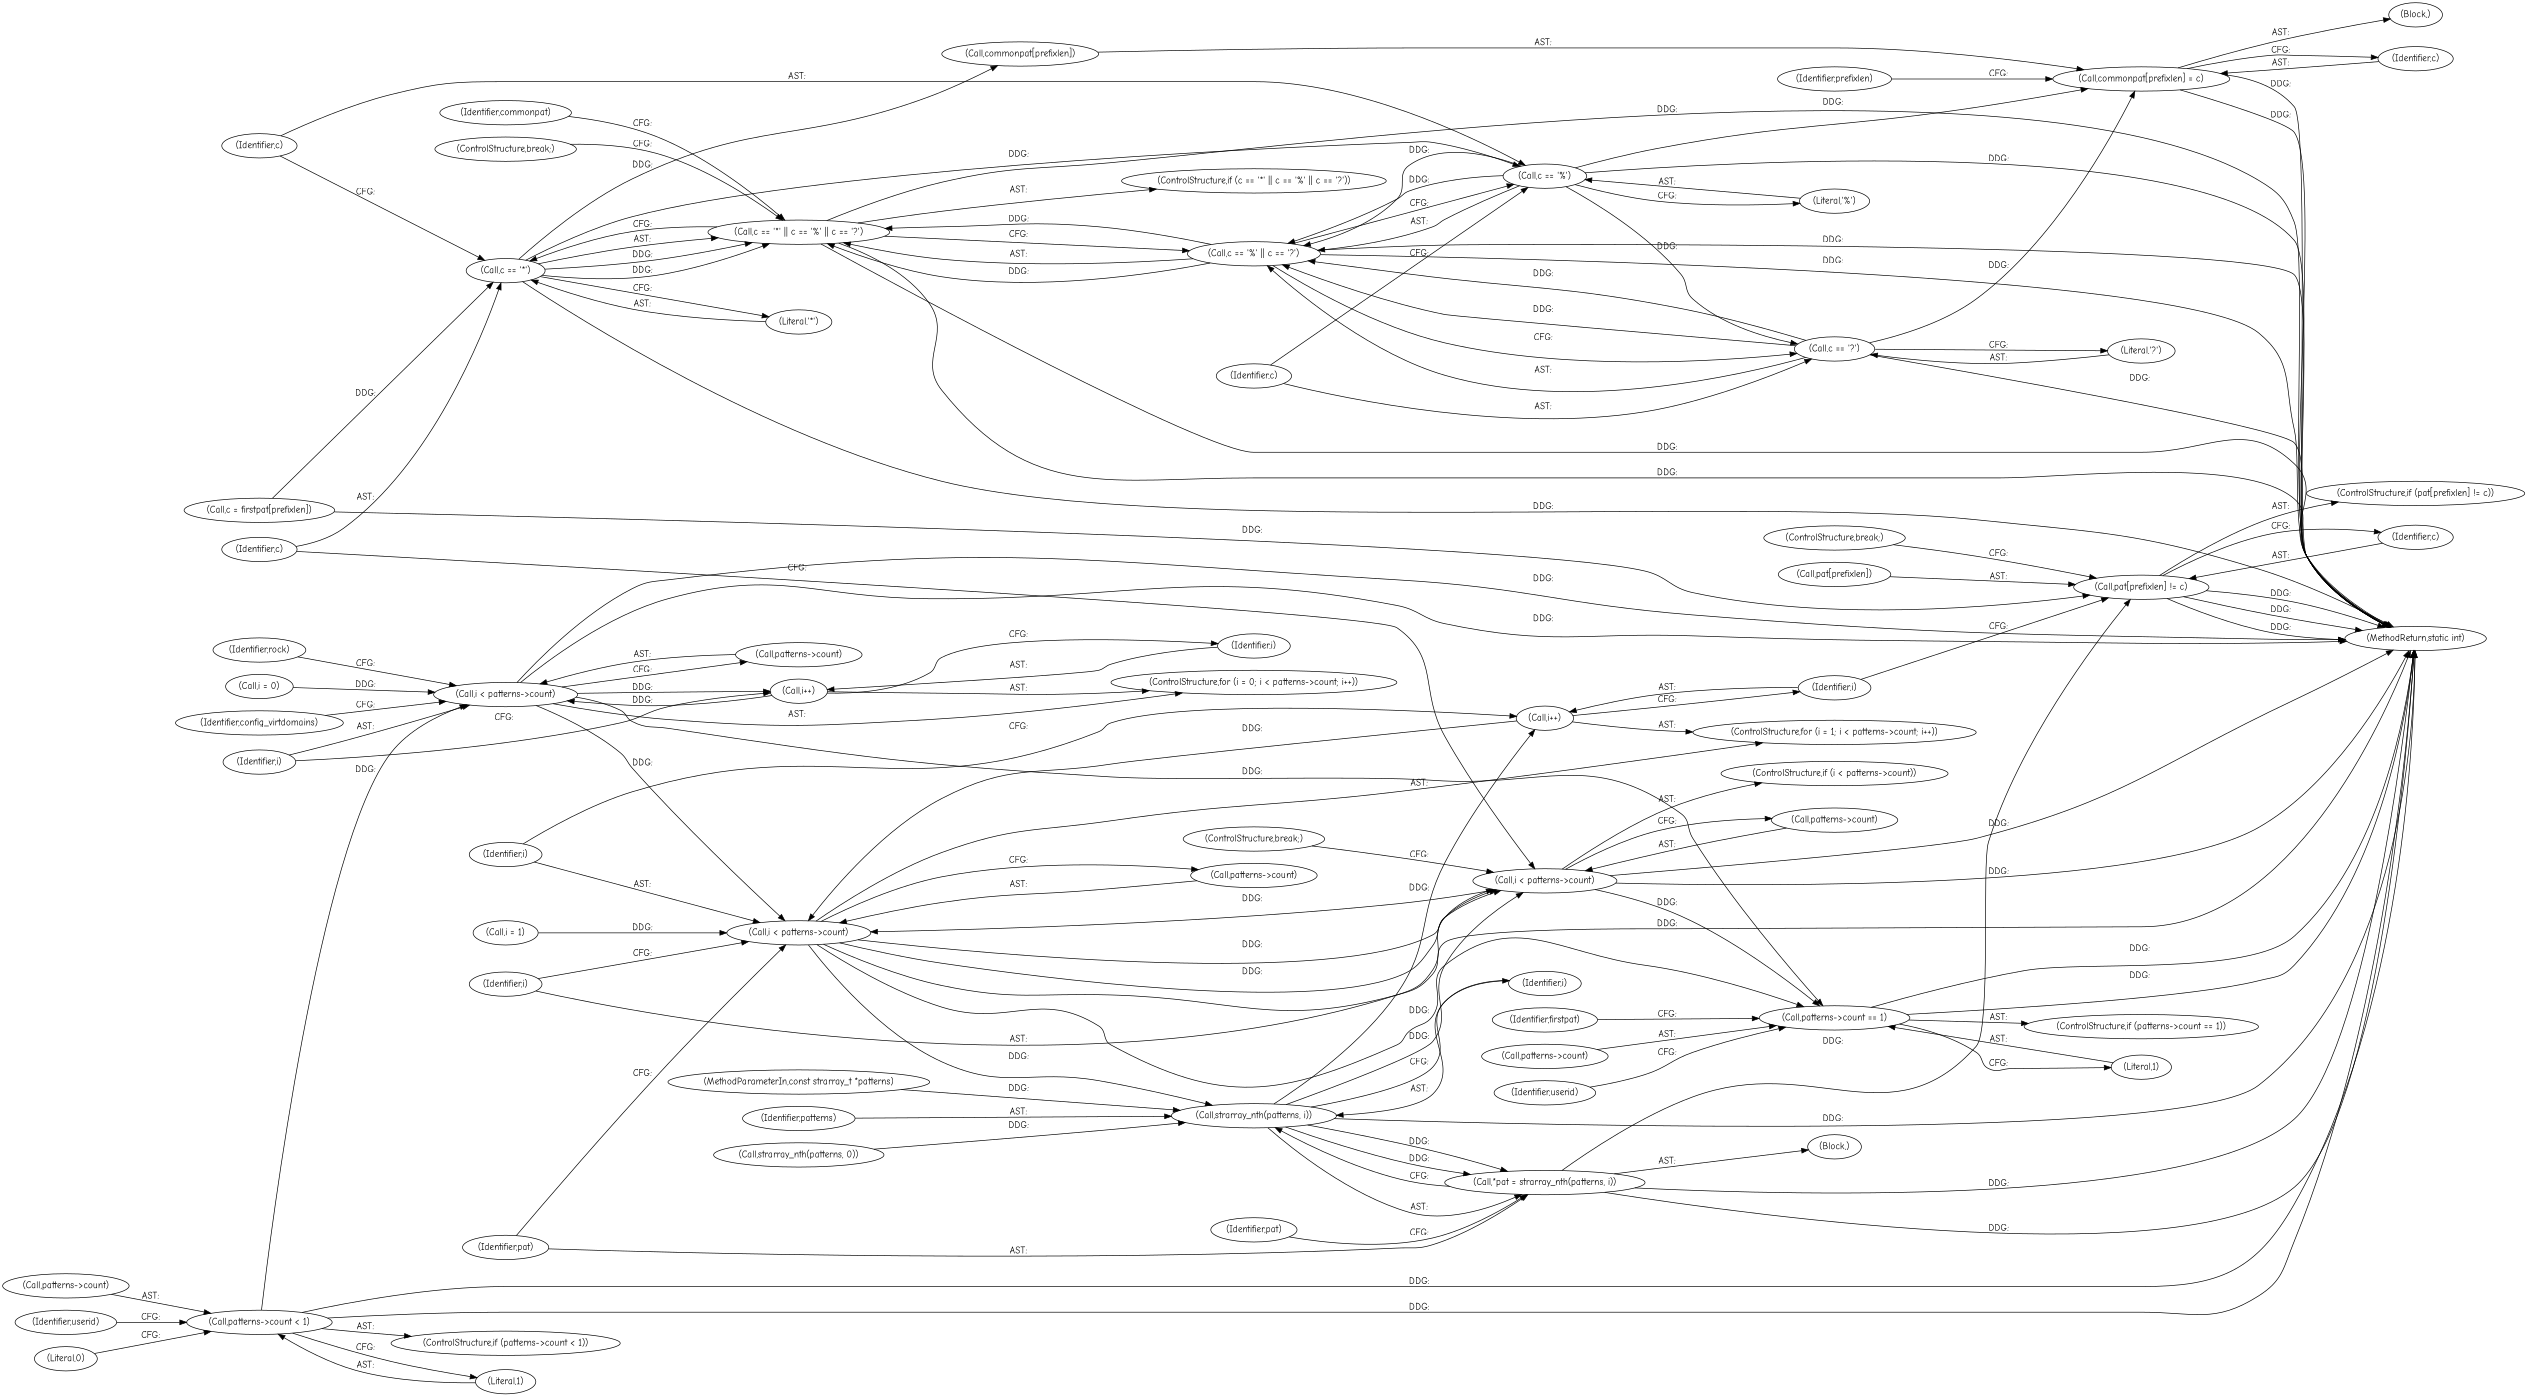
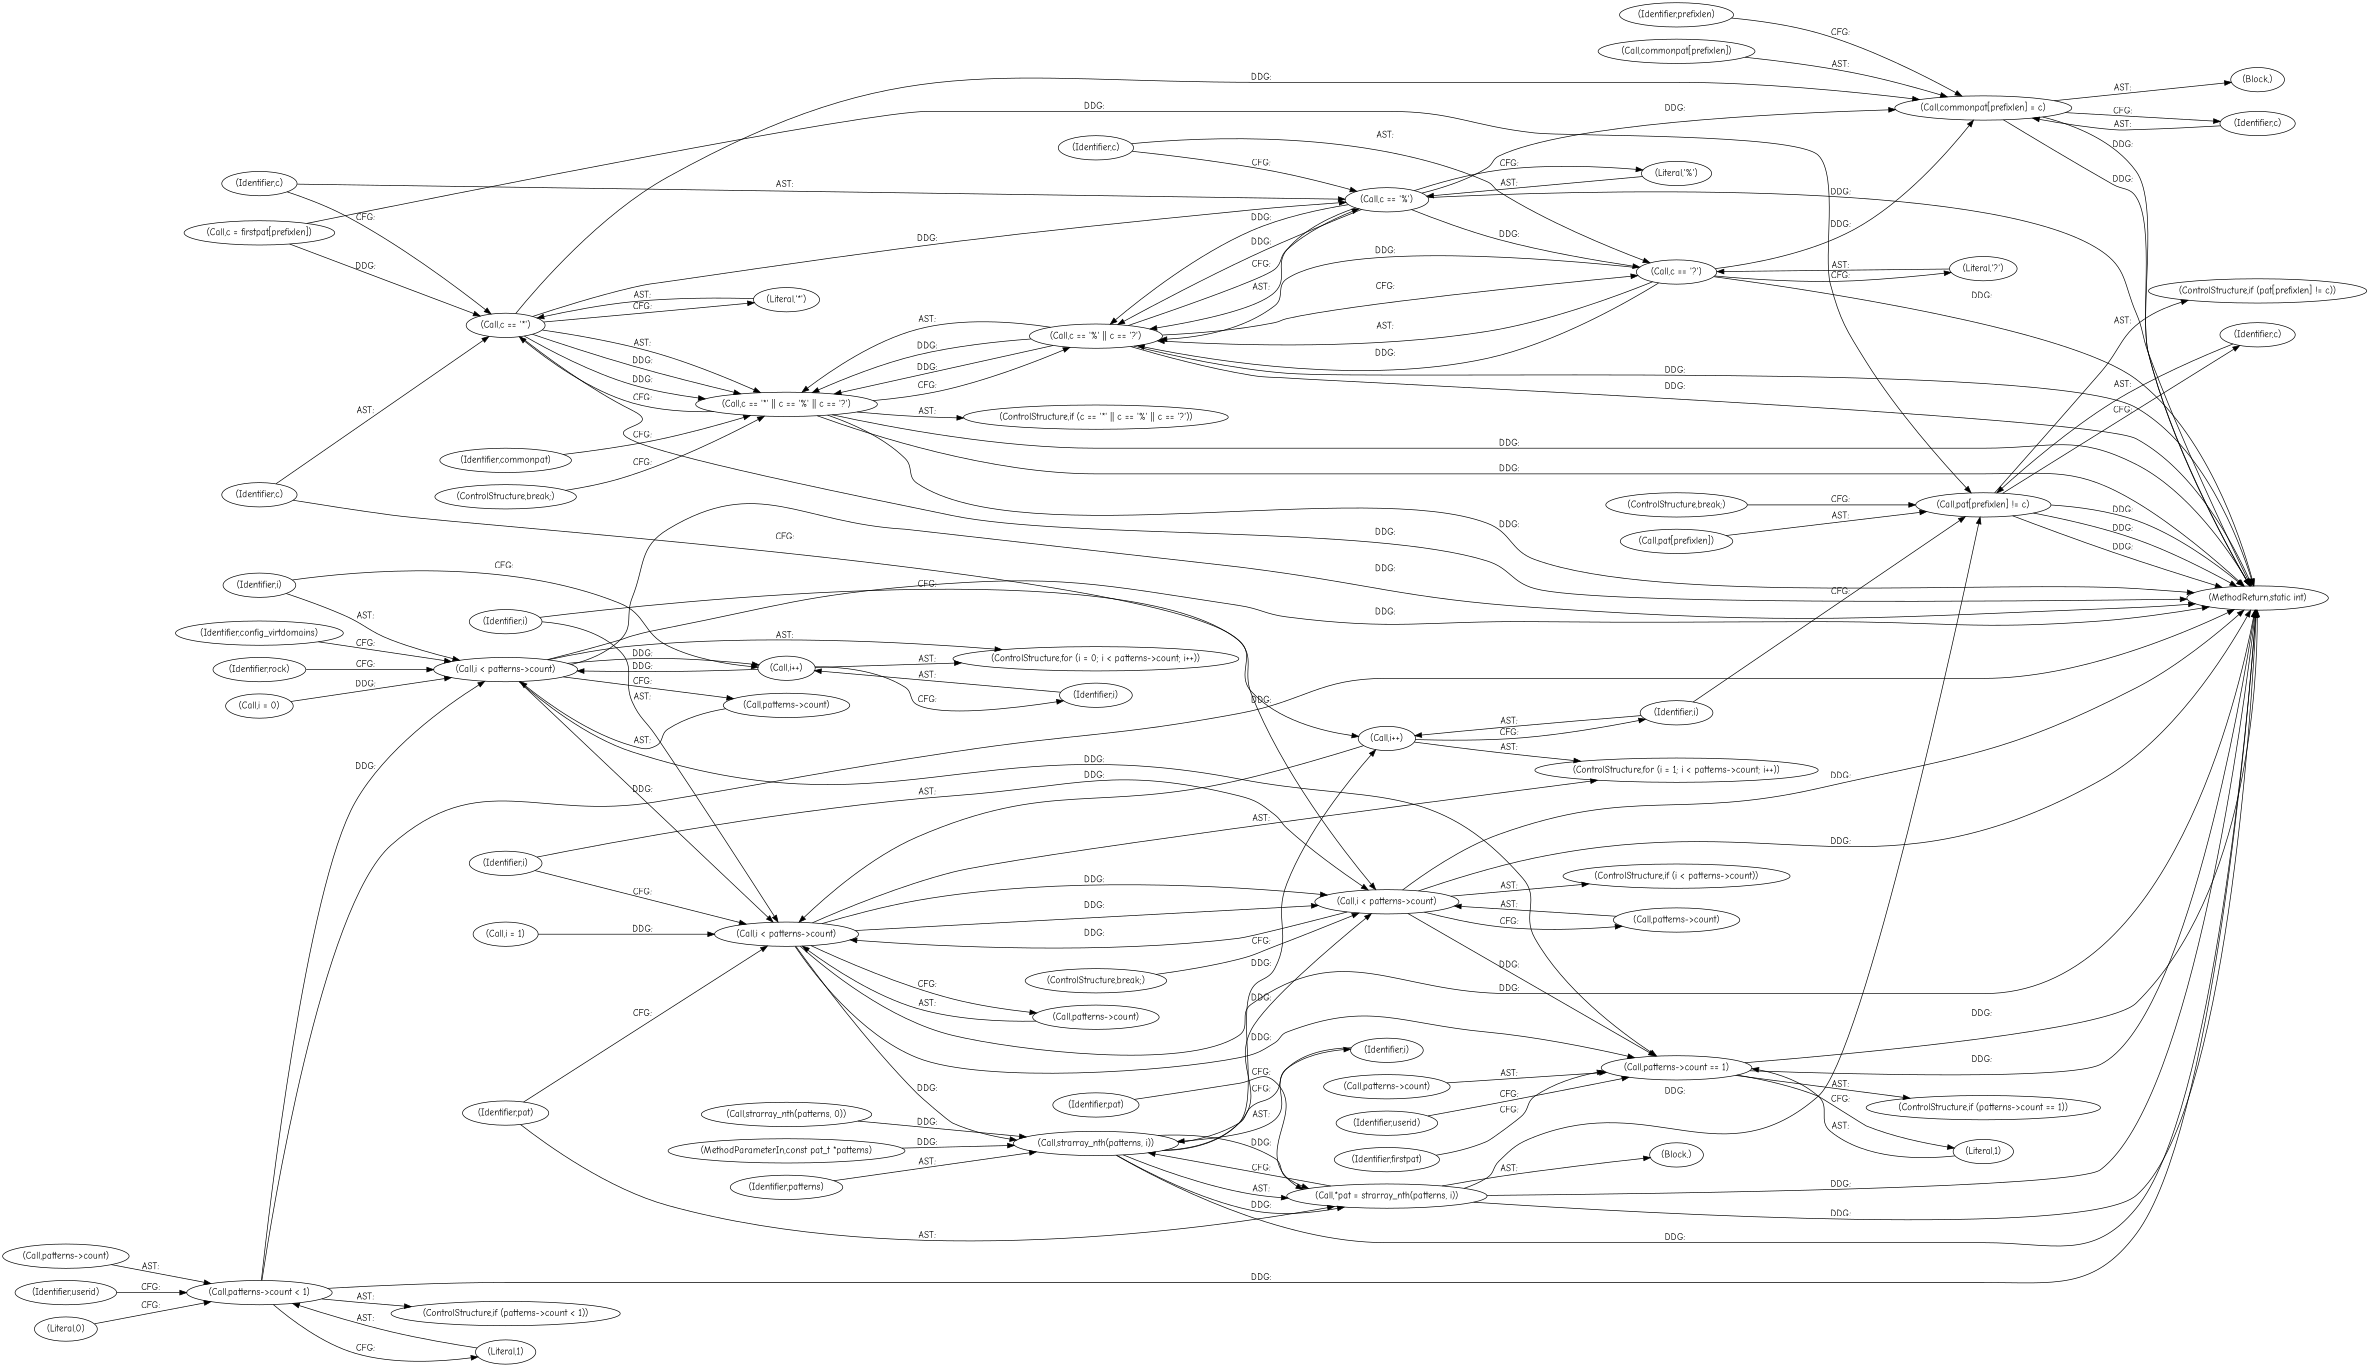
(744, 140) -> (1179, 81)
(799, 1082) -> (787, 1151)
